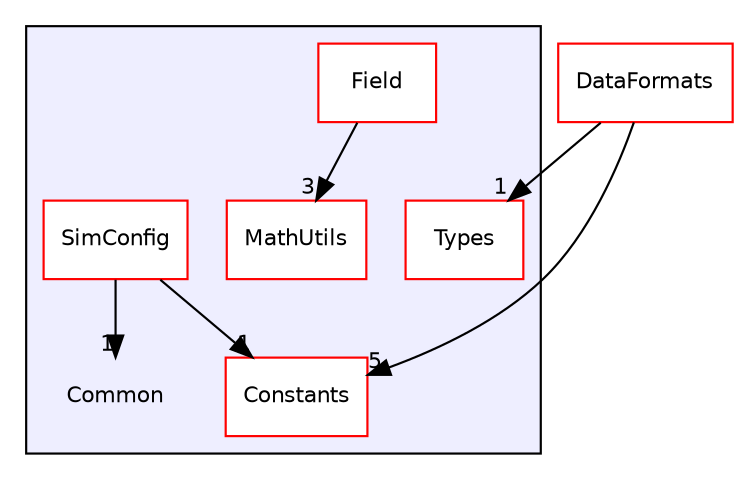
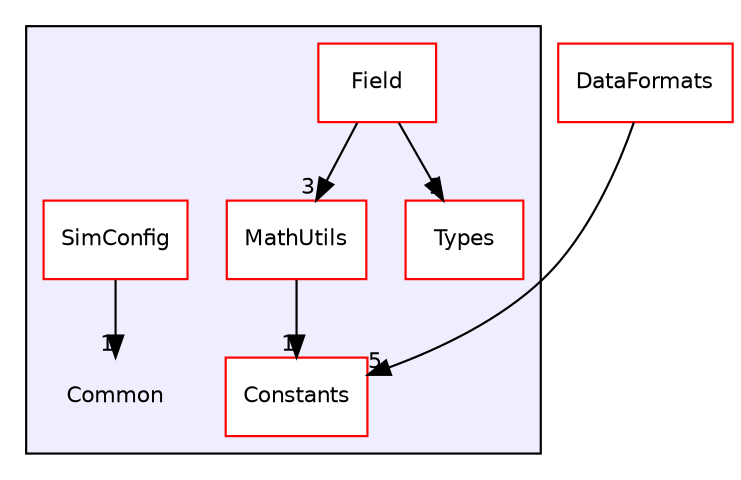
(563, 154) -> (415, 152)
(198, 311) -> (297, 308)
